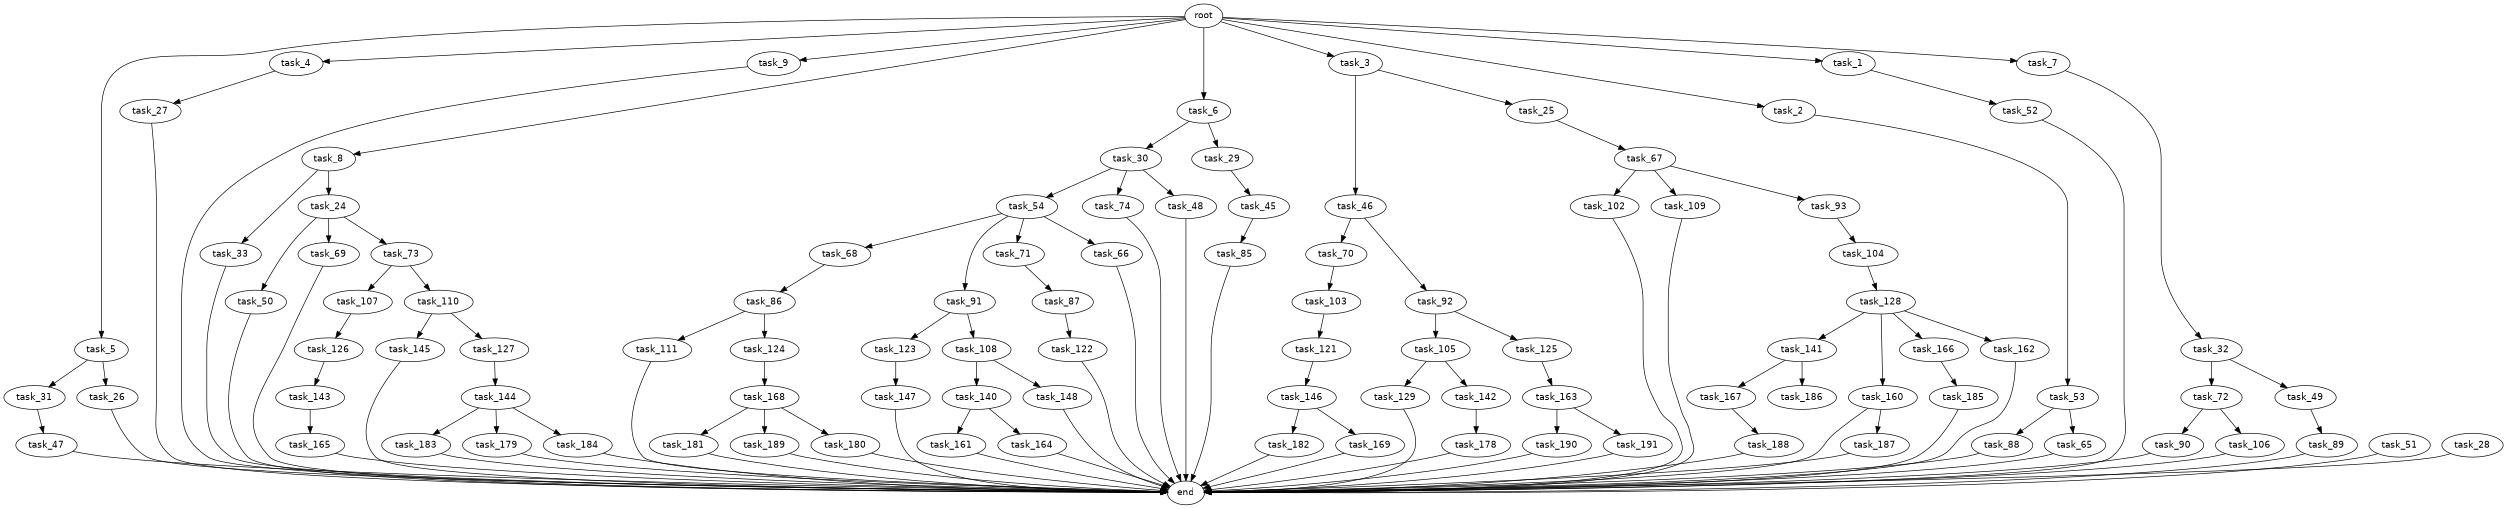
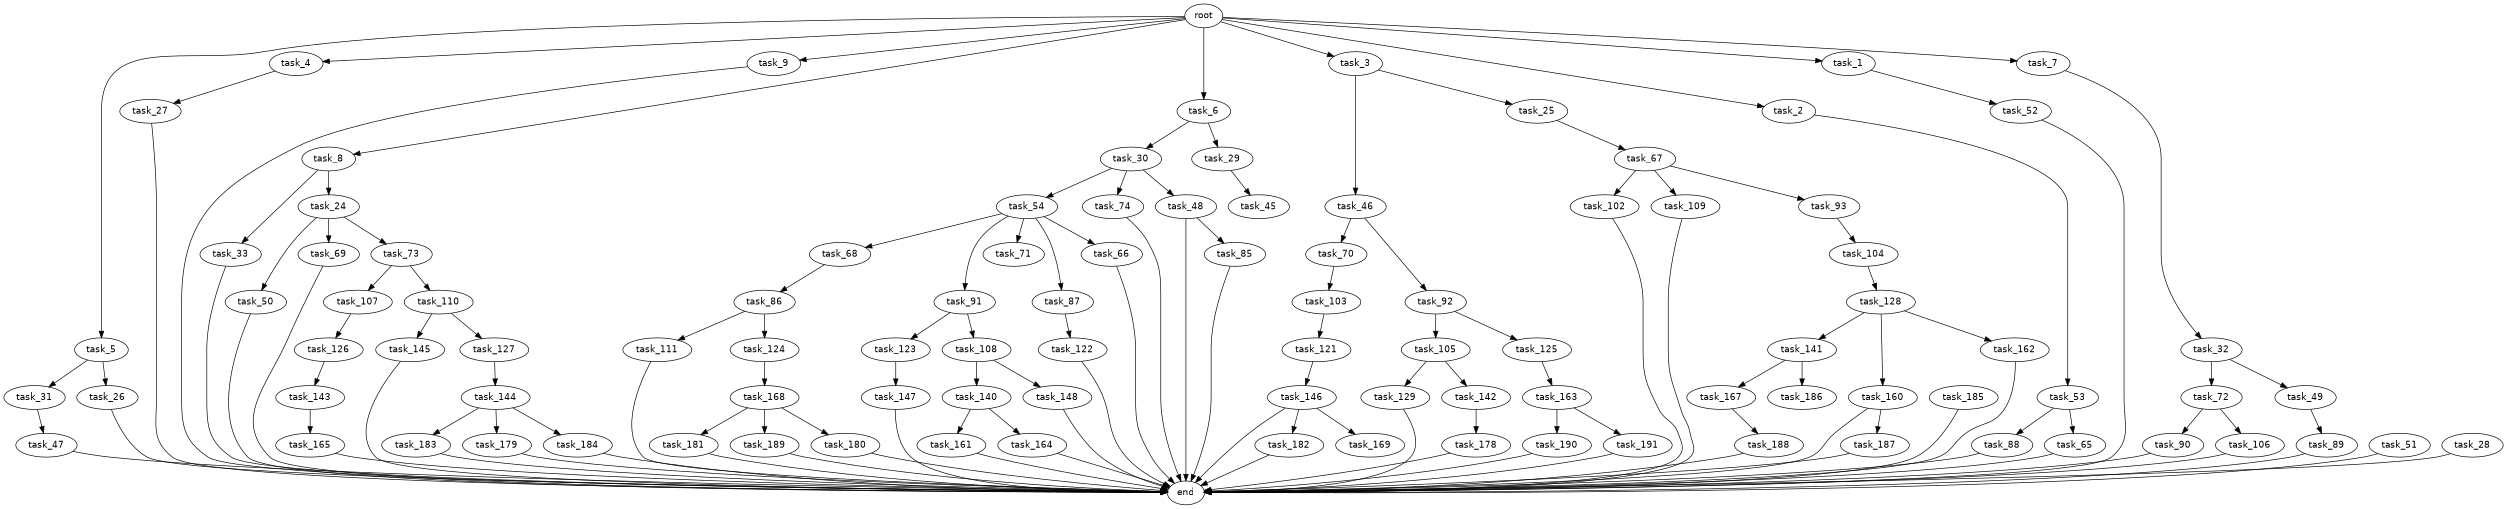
(1248, 228) -> (1208, 228)
(1036, 276) -> (1053, 249)
(1934, 350) -> none
(1277, 470) -> (1241, 440)
